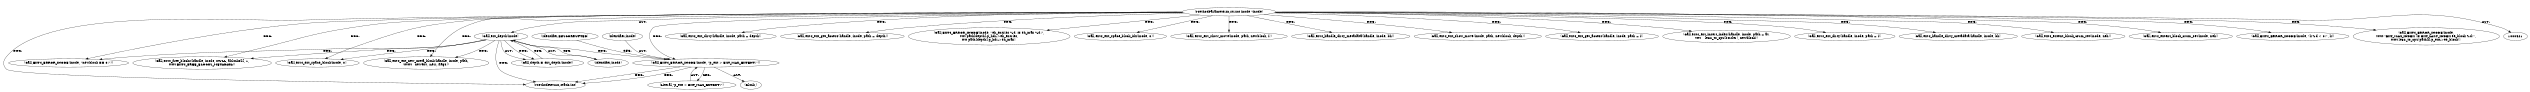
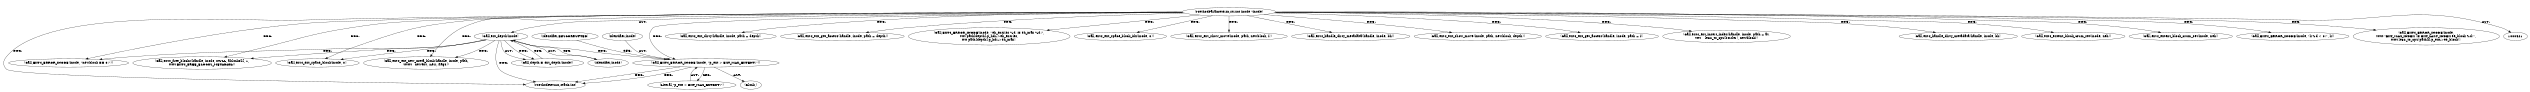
(1845, 36) -> none
